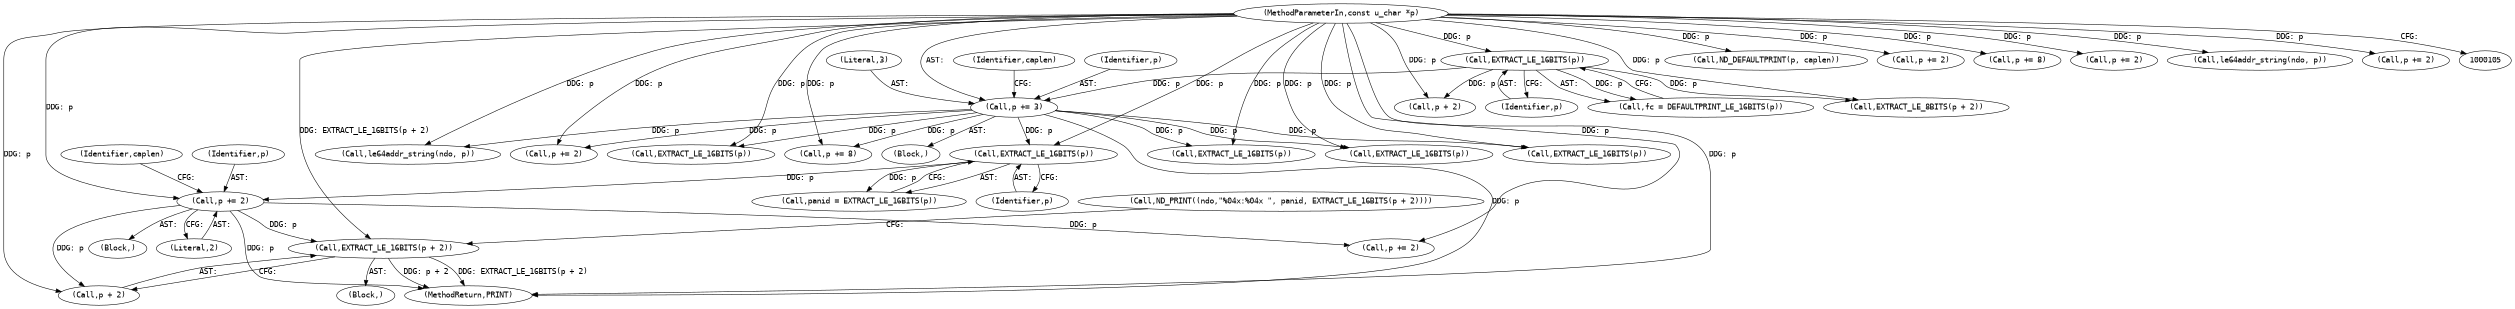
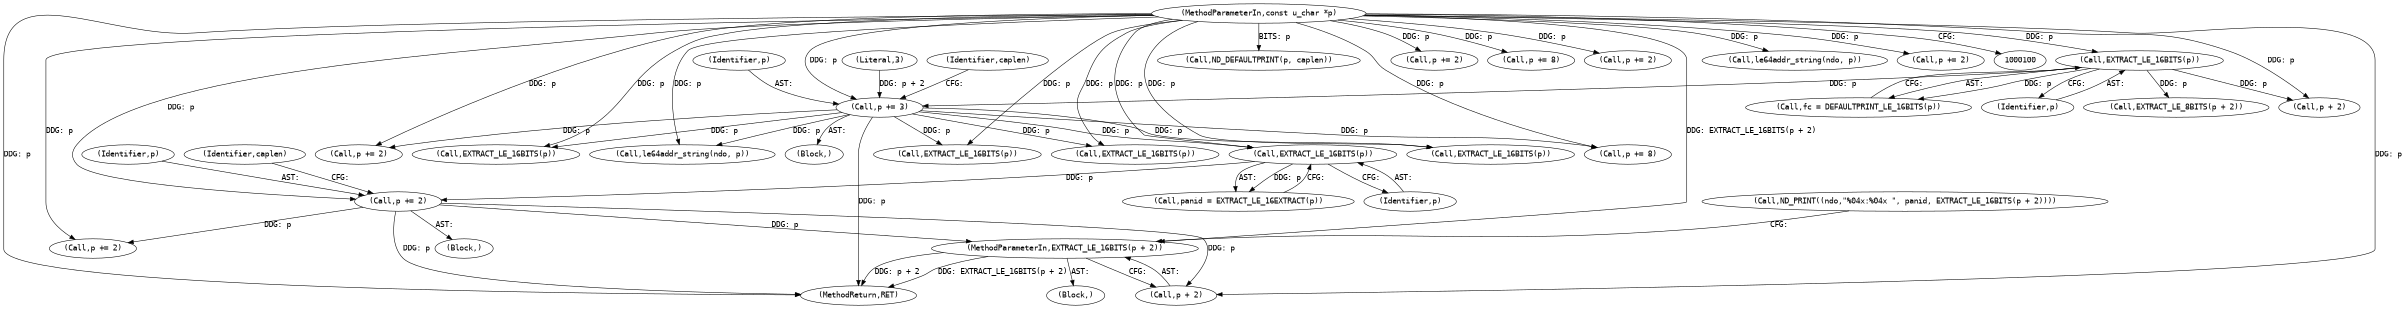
(1696, 37) -> (1275, 37)
(937, 61) -> (823, 61)
(2485, 61) -> (2020, 61)
(1634, 71) -> none
(902, 84) -> (902, 84)
(859, 202) -> (1238, 202)
(194, 249) -> none
(384, 249) -> (1065, 249)
(468, 296) -> (859, 296)
